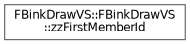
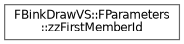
(95, 22) -> (92, 22)
